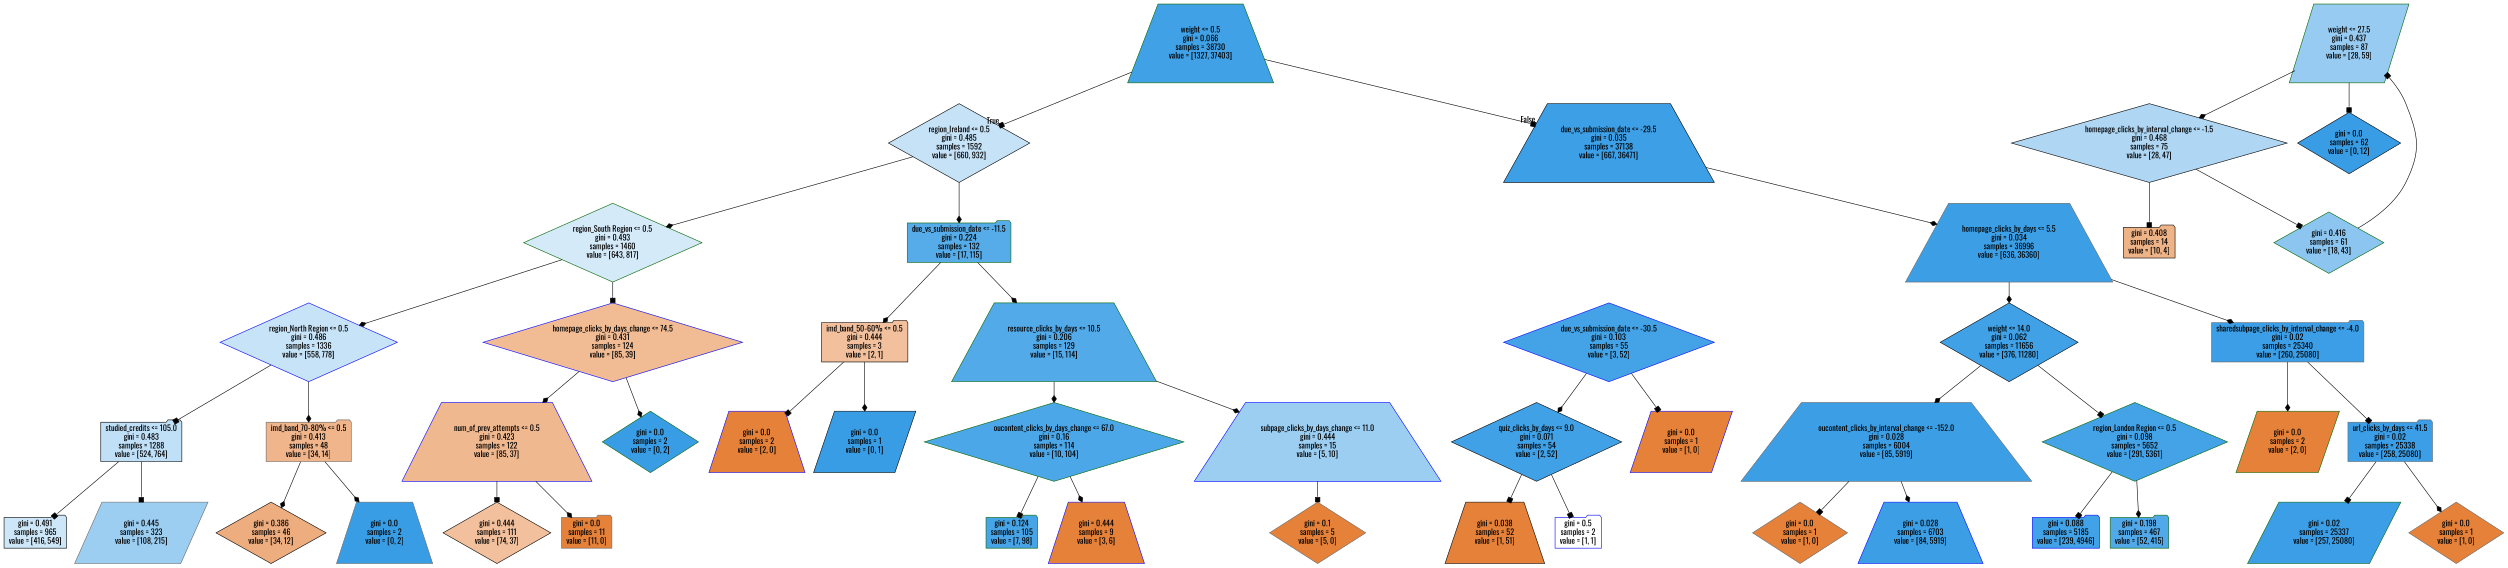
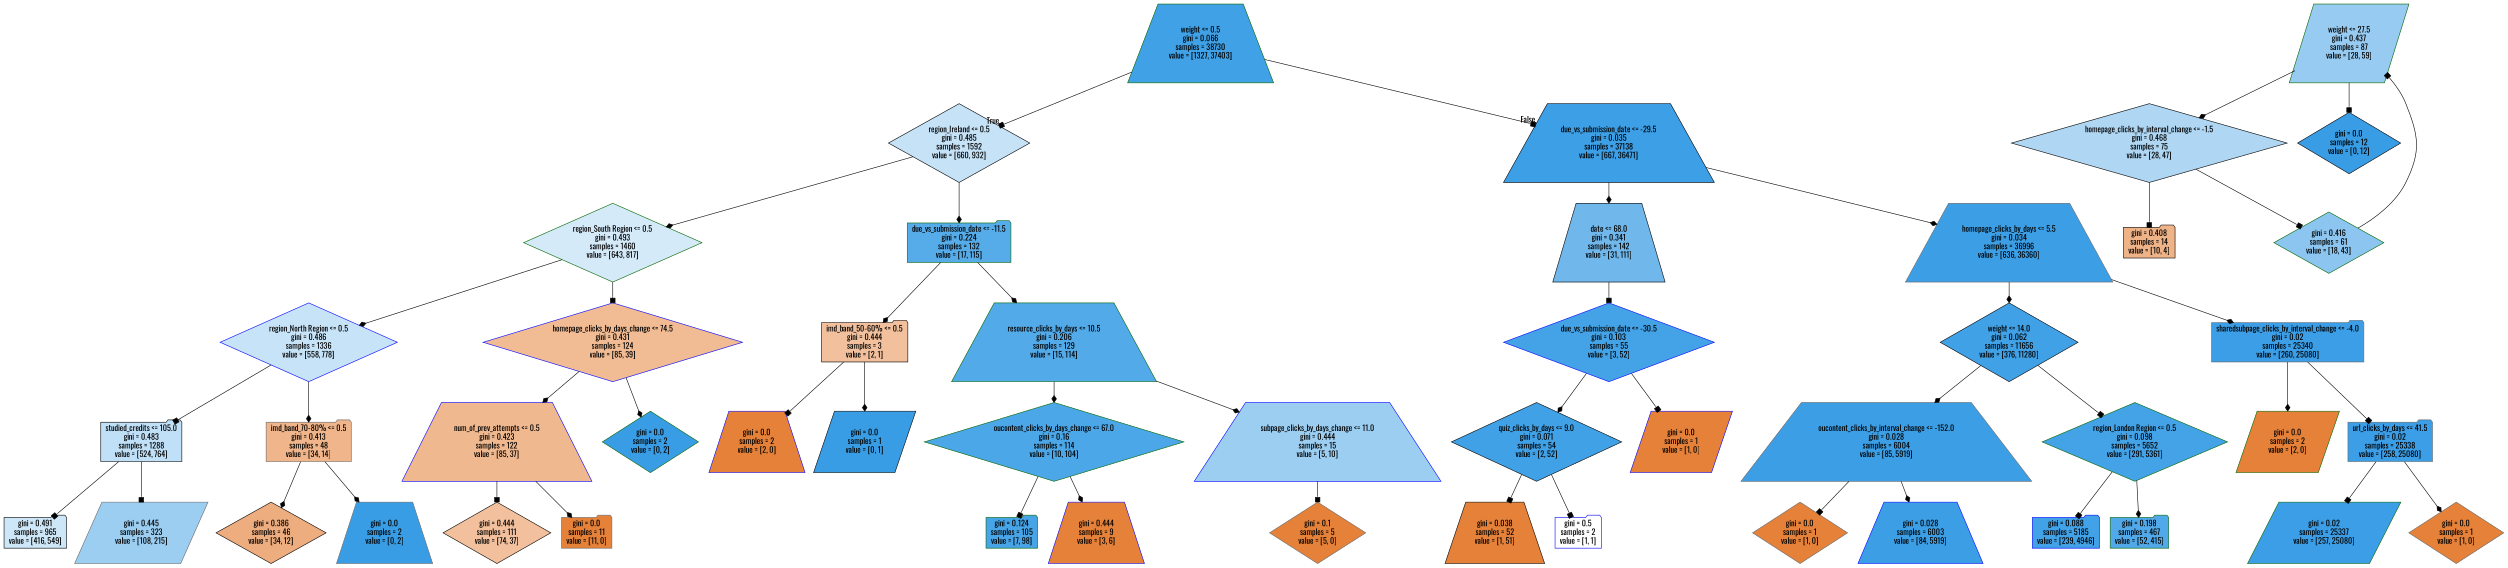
(2349, 143) -> (2349, 143)
none -> (1609, 243)
(1921, 533) -> (1921, 533)
